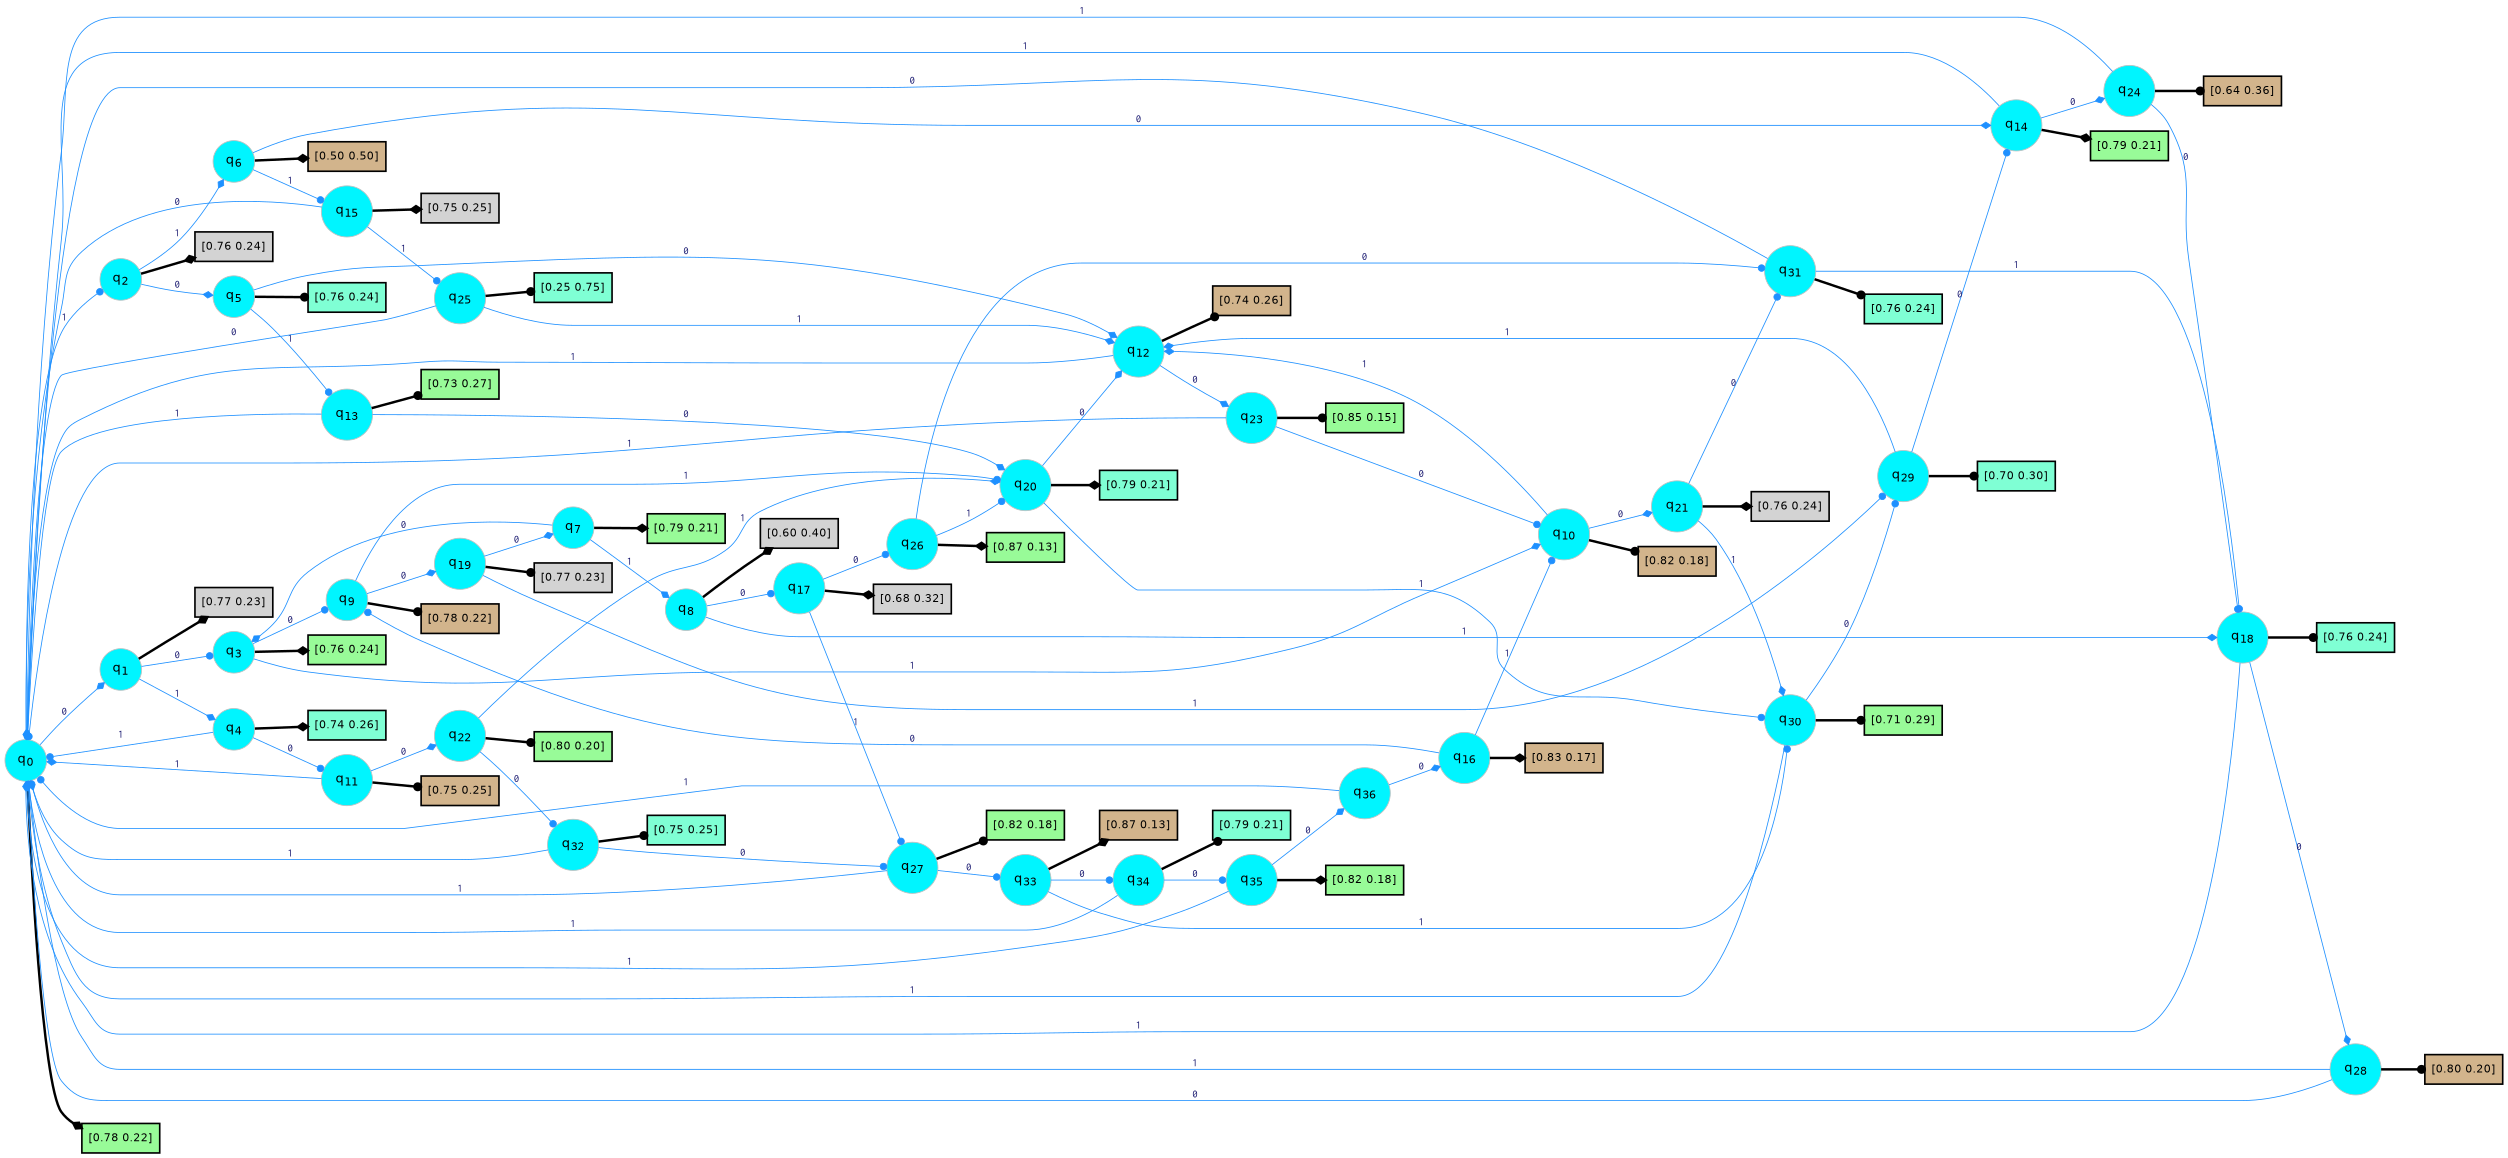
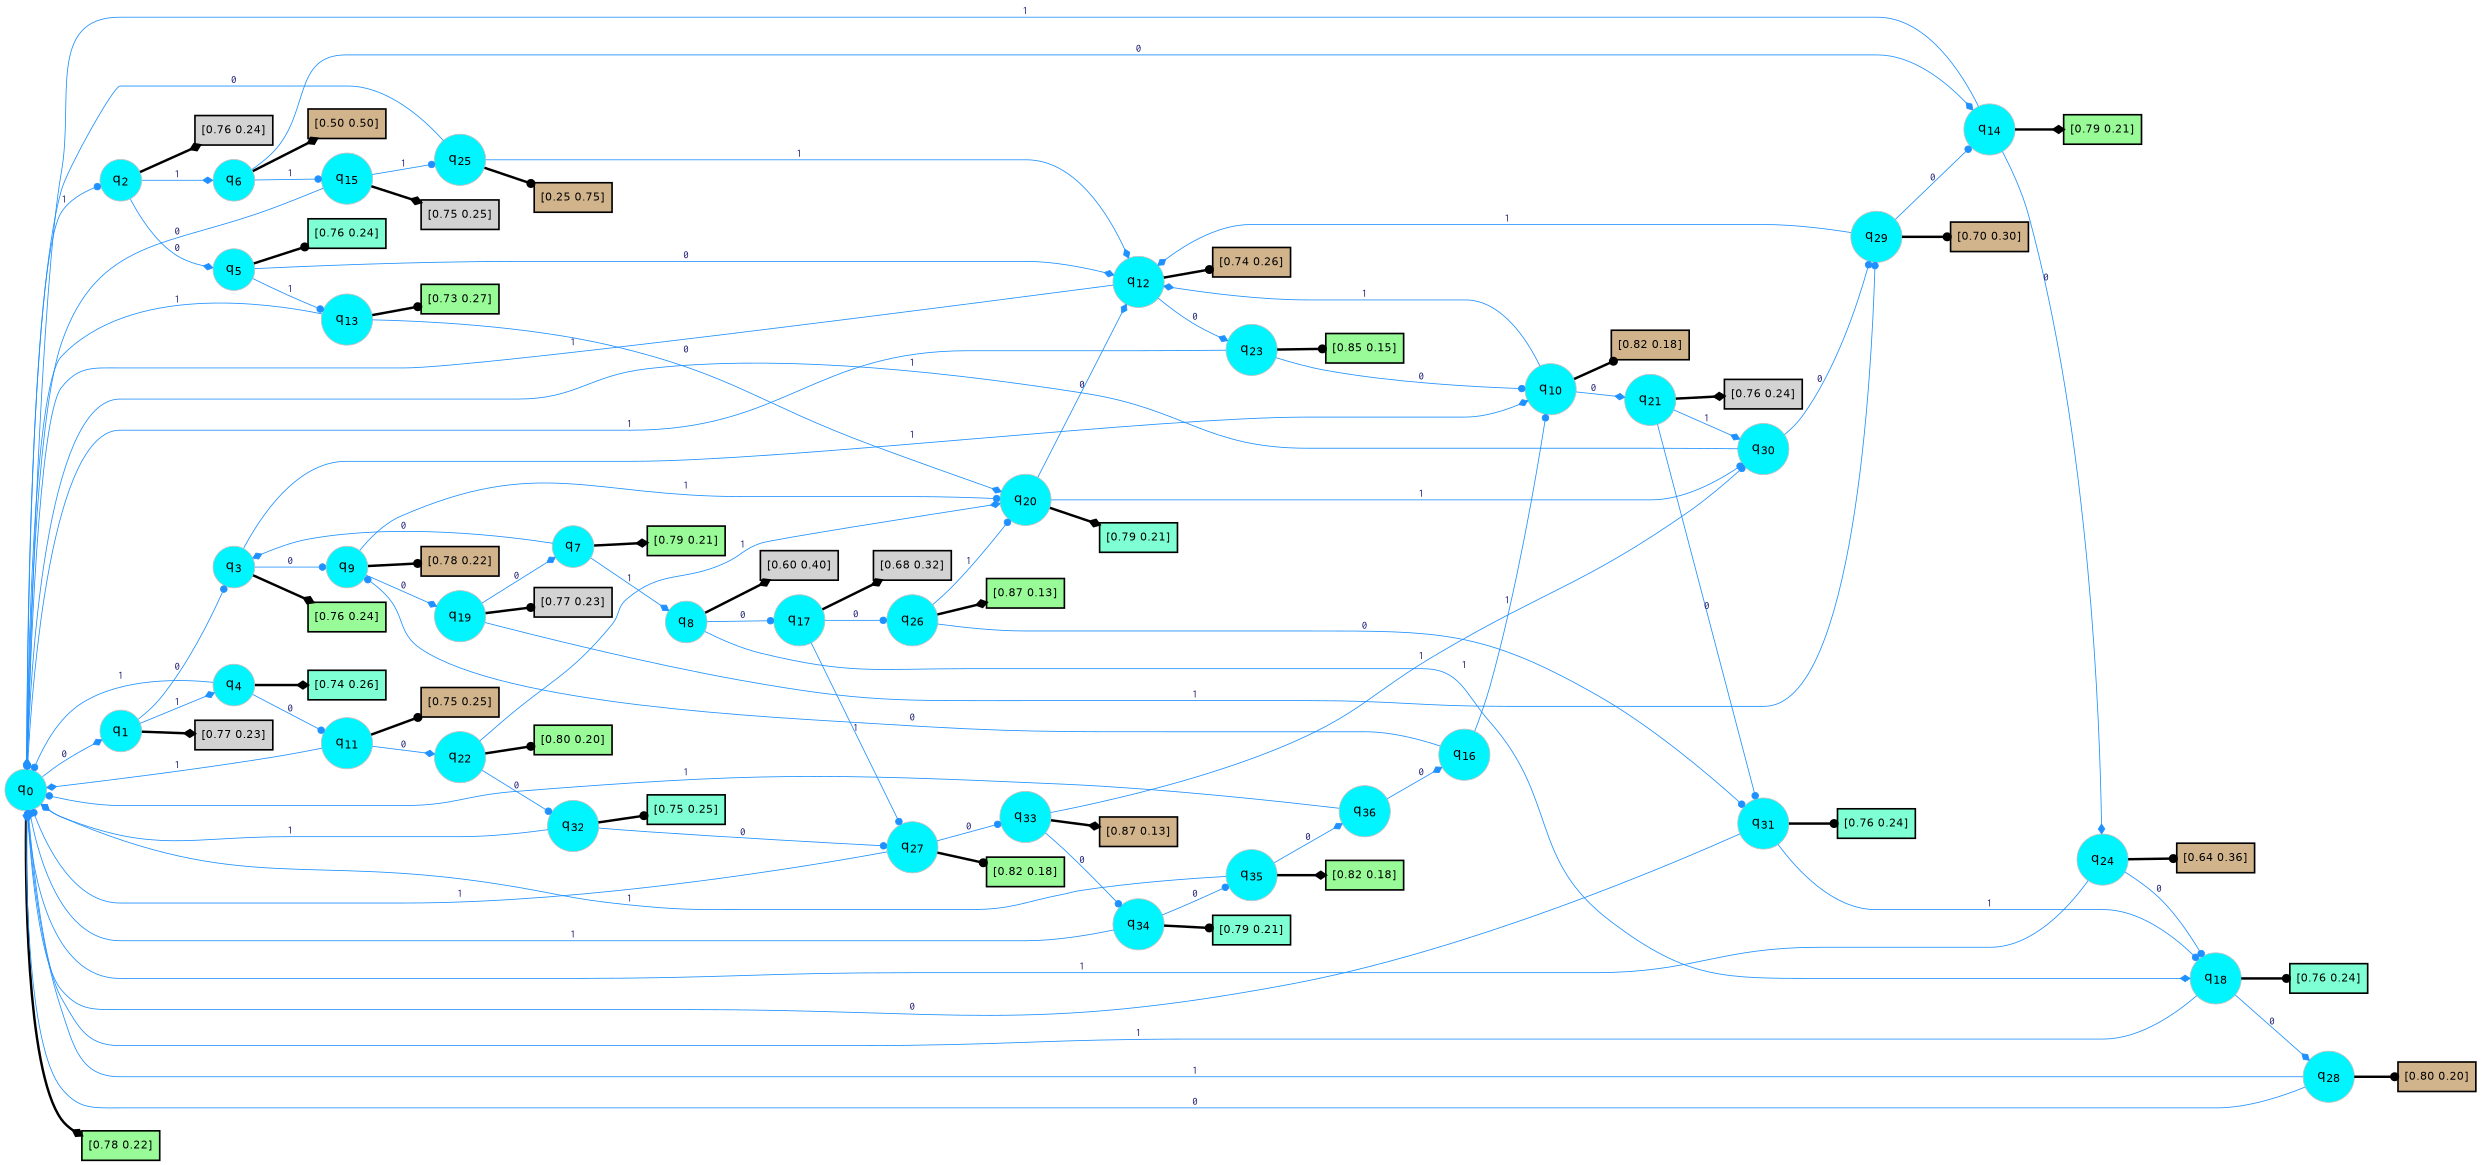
(573, 288) -> (573, 197)
(2016, 476) -> (1990, 237)
(1903, 720) -> none
(1564, 758) -> none
